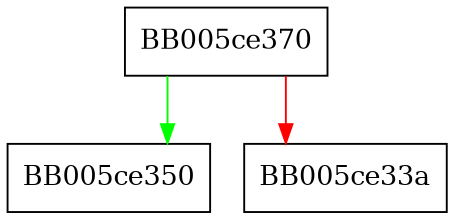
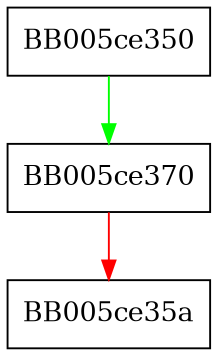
(168, 100) -> (109, 100)
(345, 178) -> (109, 314)
